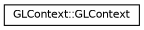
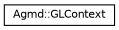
(72, 15) -> (59, 15)
